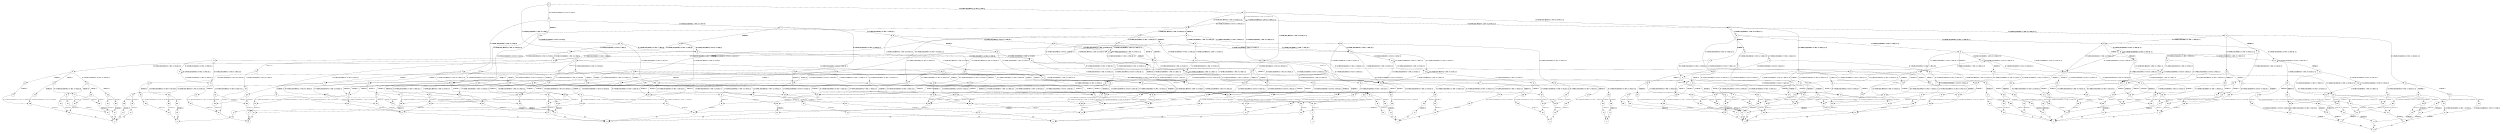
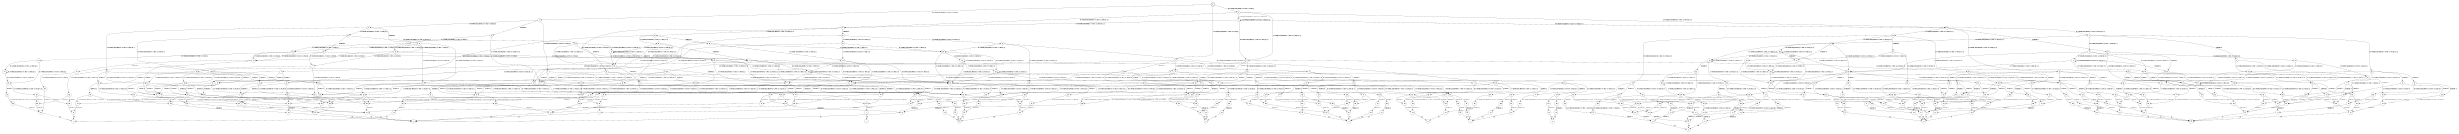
(1890, 82) -> (2186, 86)
none -> (1257, 95)
none -> (1875, 98)
